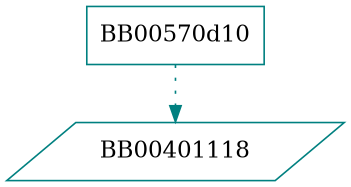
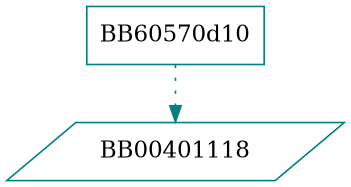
(175, 35) -> (175, 35)
